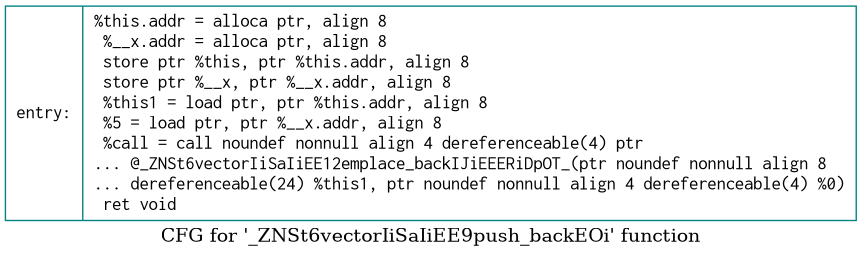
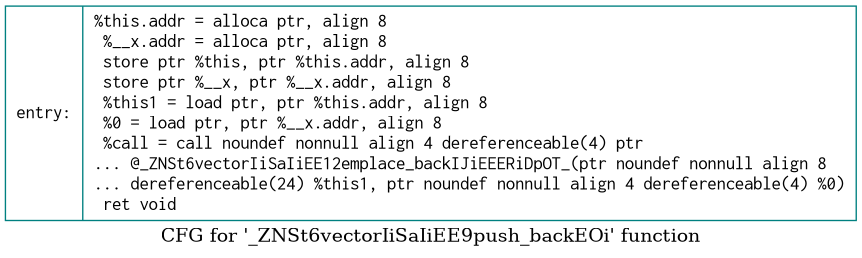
(268, 123) -> (268, 123)
